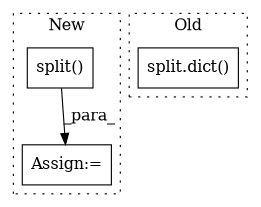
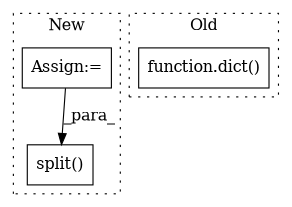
(188, 68) -> (204, 68)
(63, 111) -> (64, 111)
